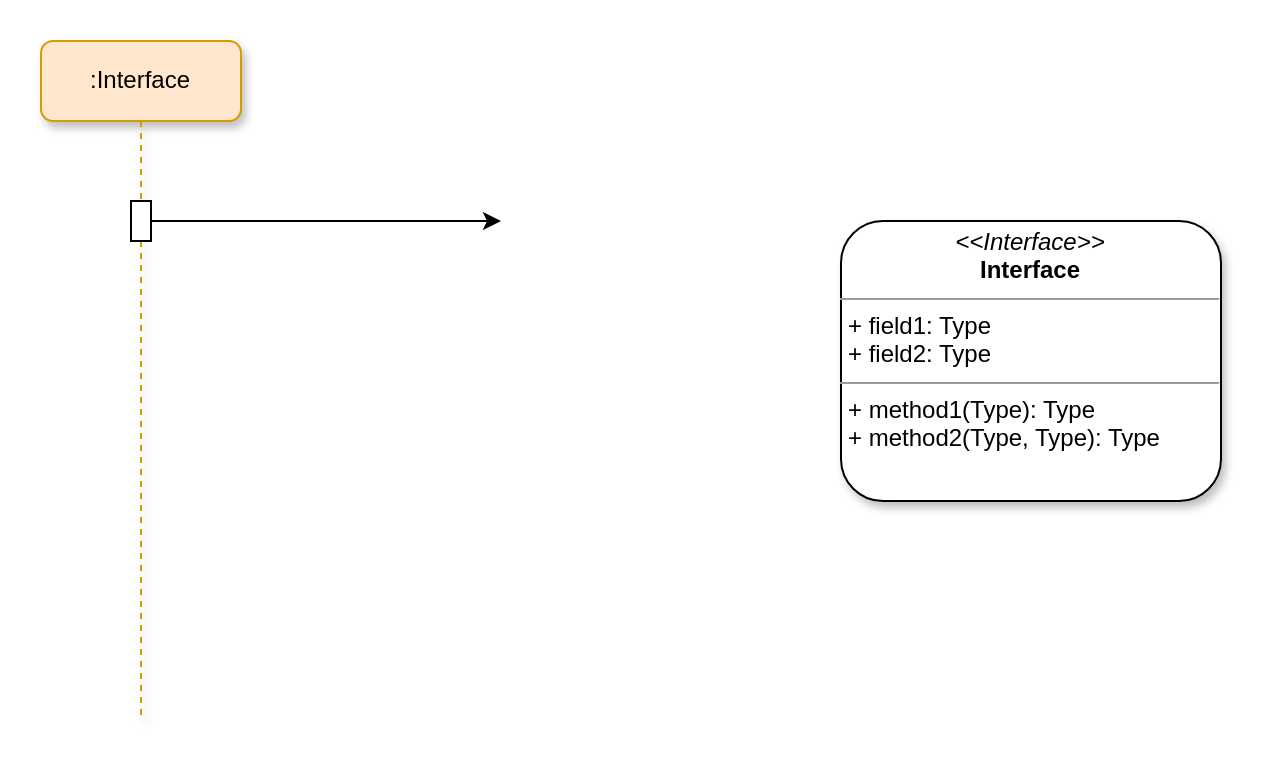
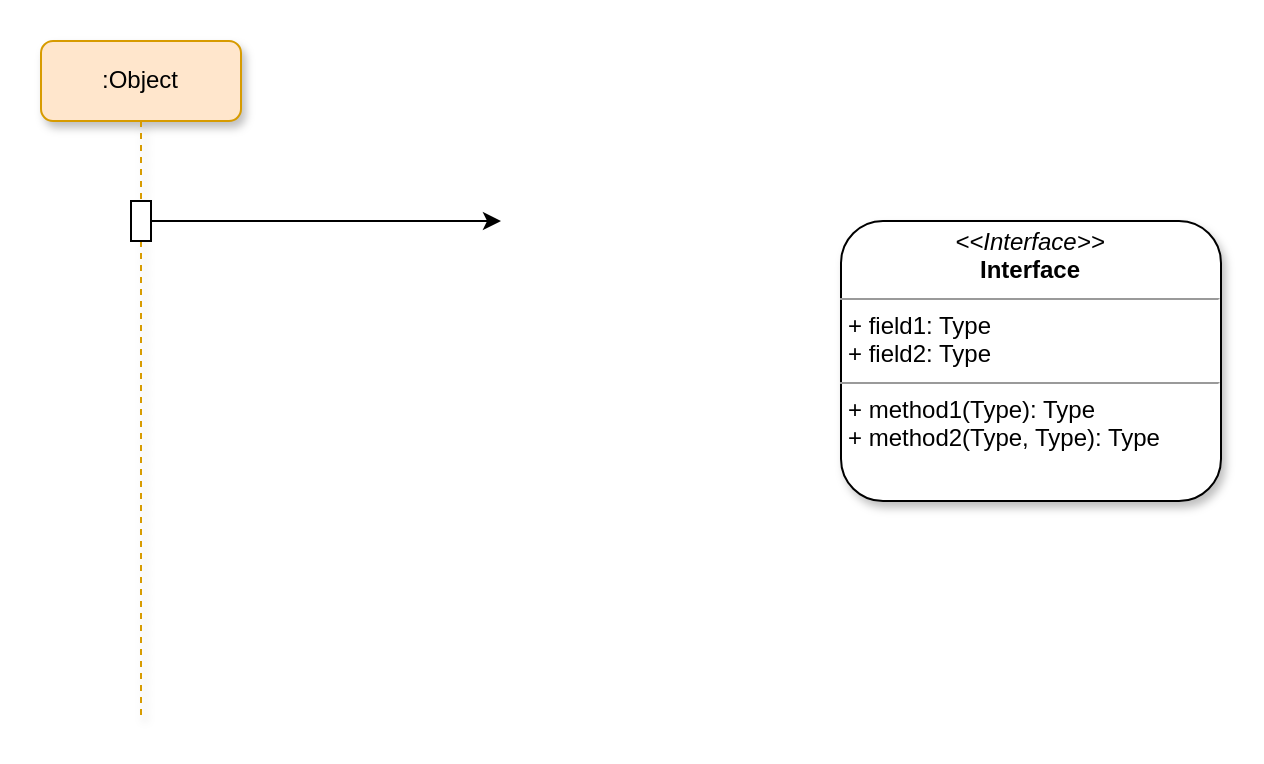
(141, 81) -> (141, 81)
